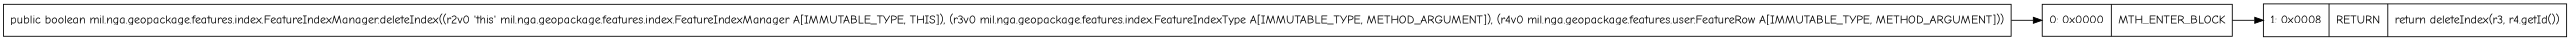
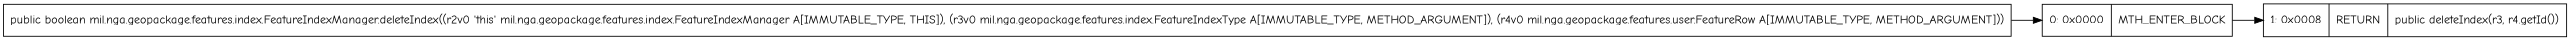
(2477, 20) -> (2477, 20)
